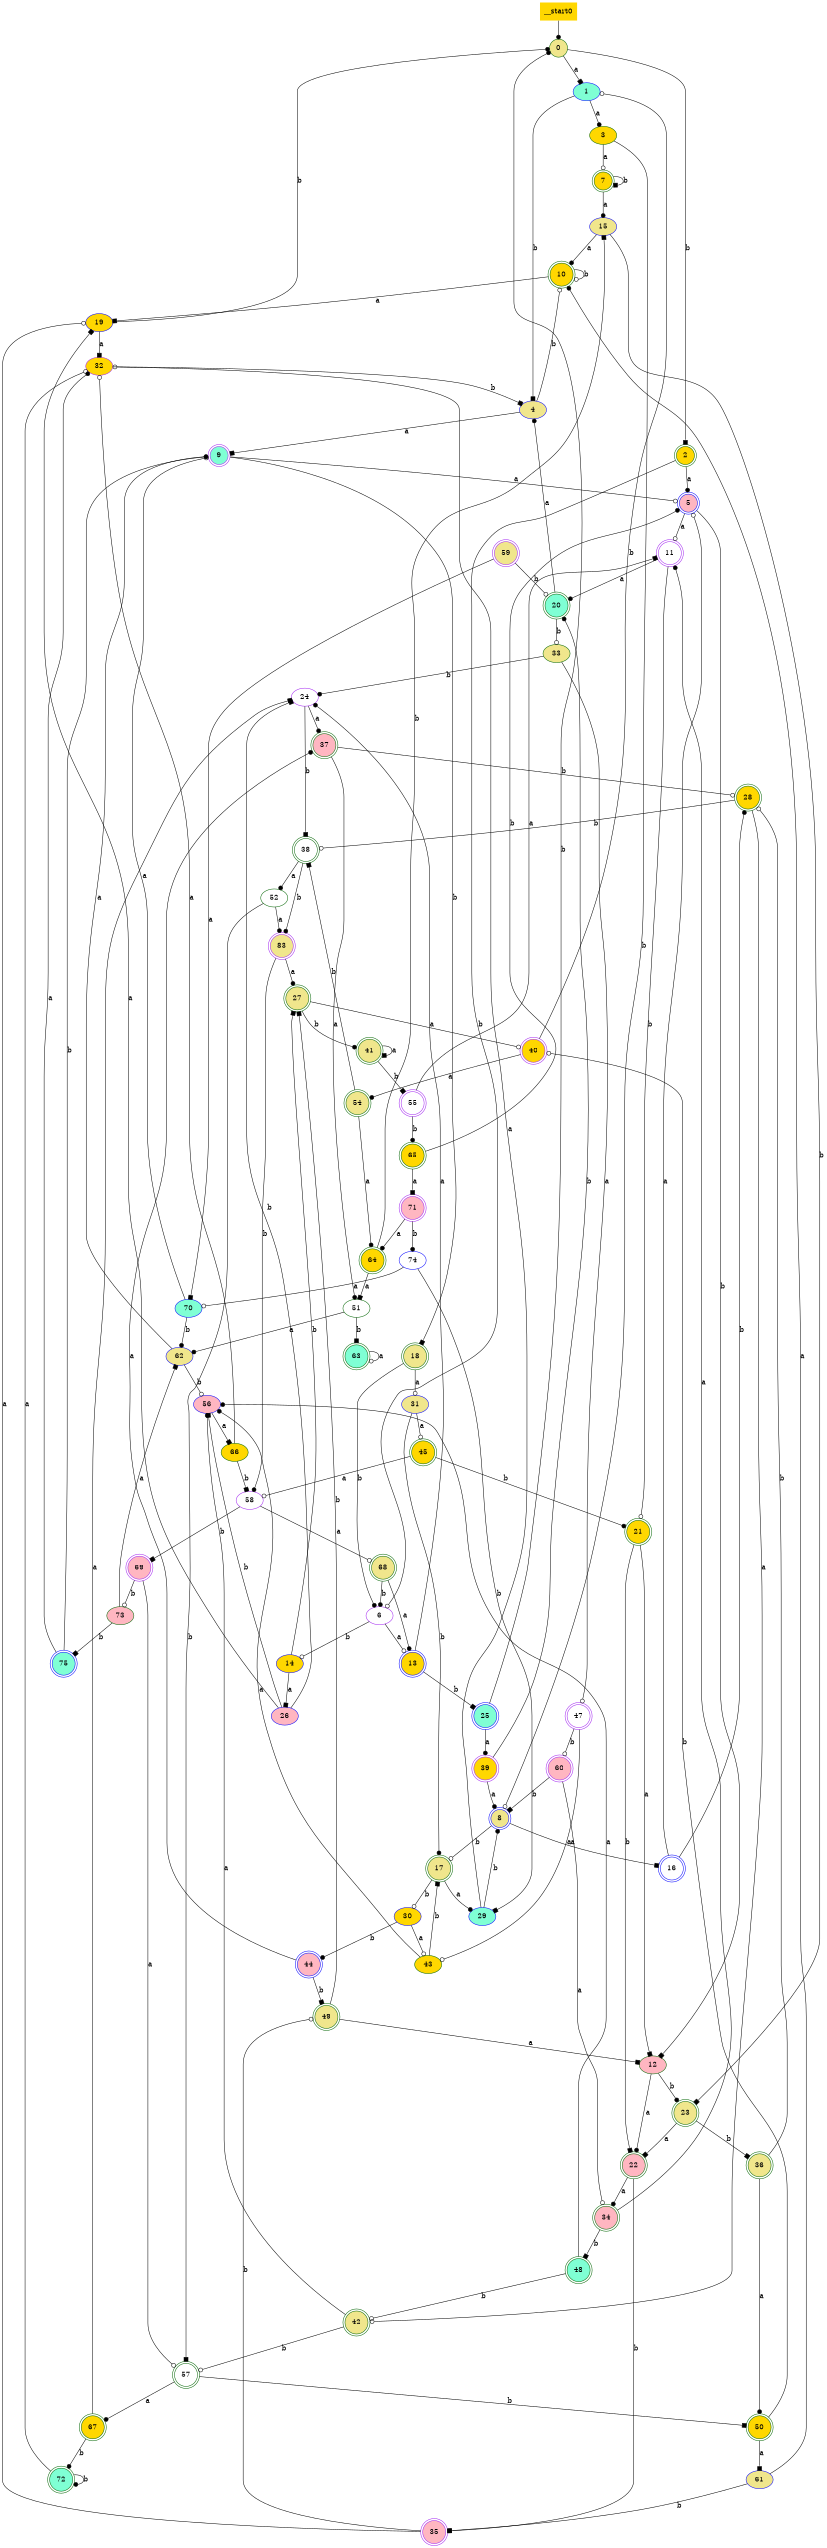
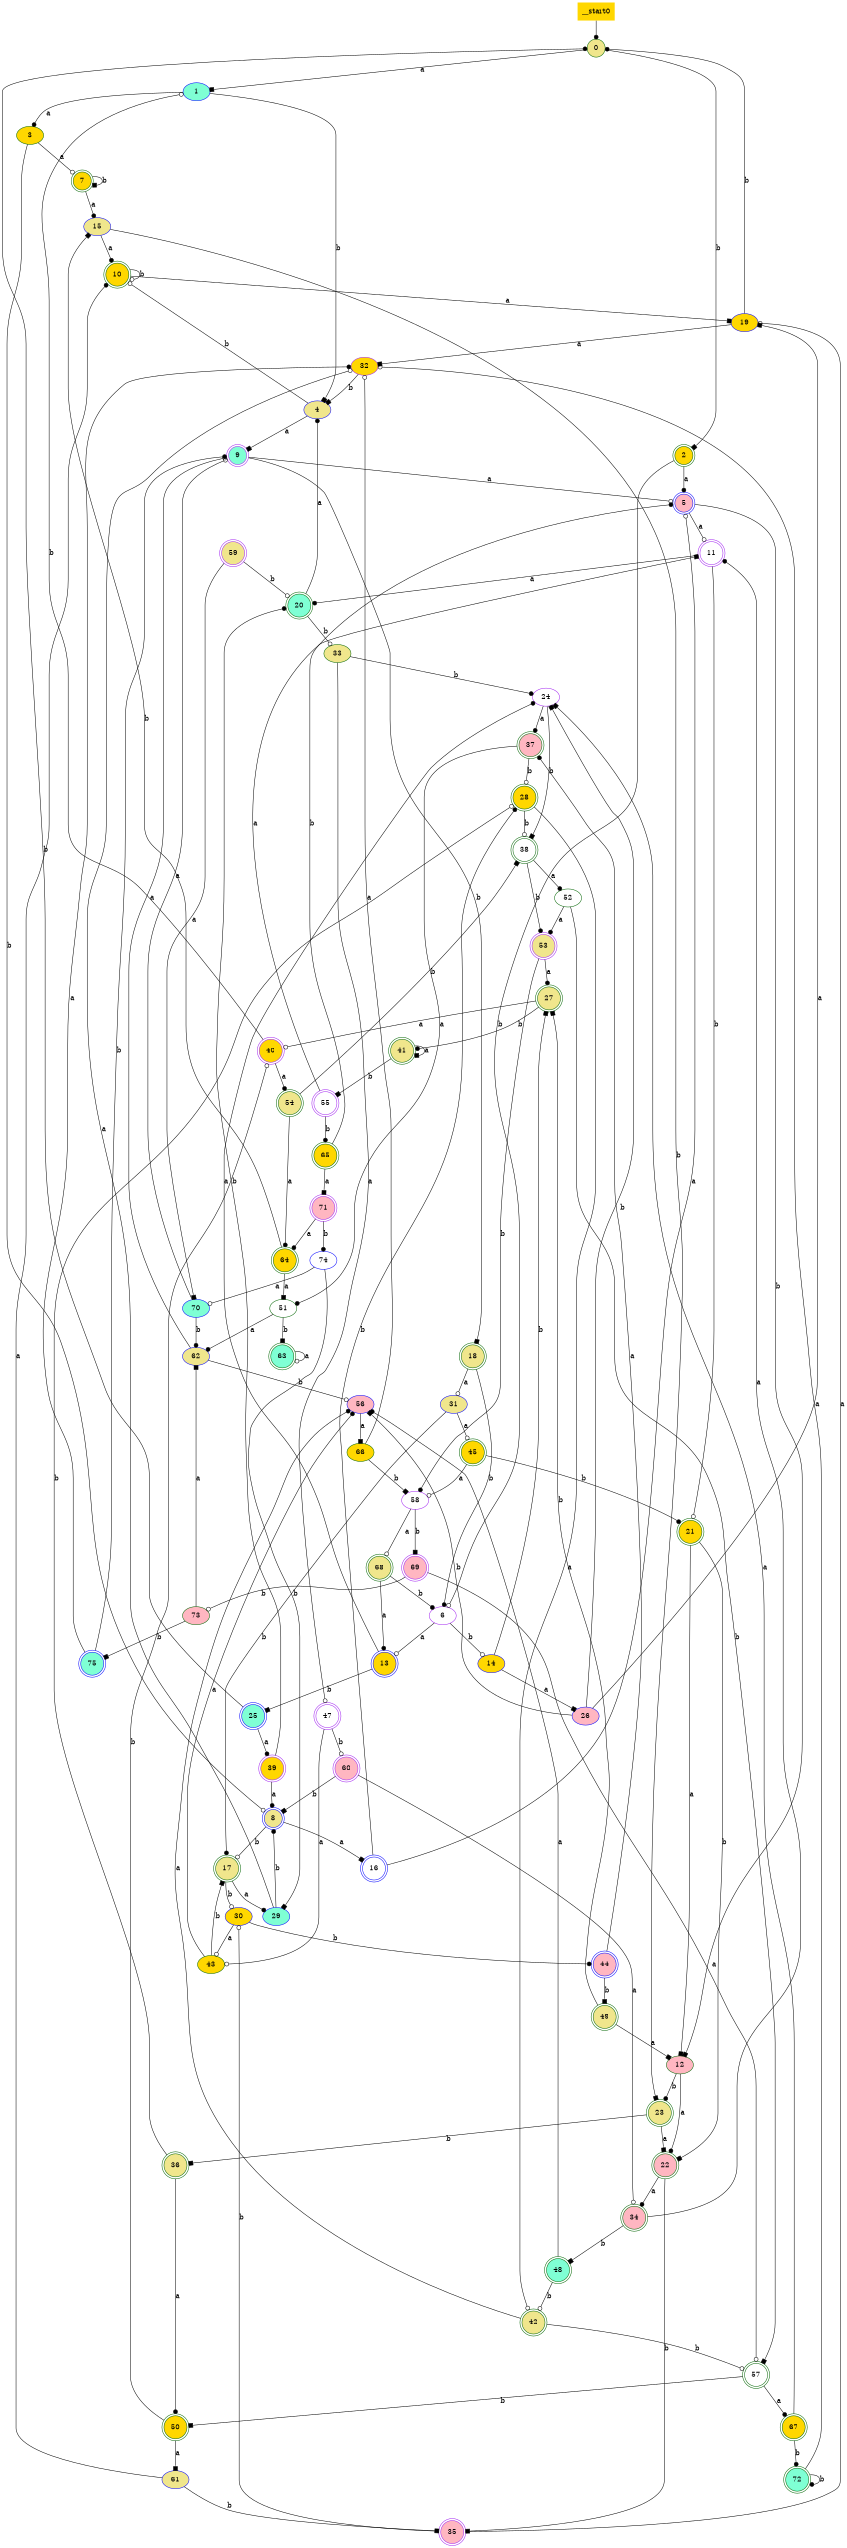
(282, 946) -> (544, 946)
(243, 2325) -> (239, 2312)
